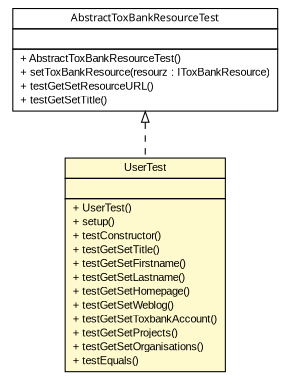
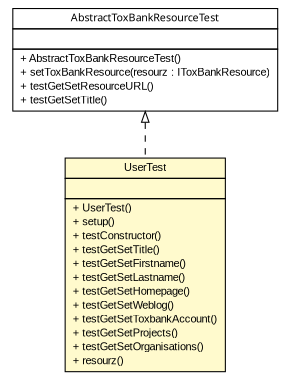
(106, 361) -> (98, 361)
